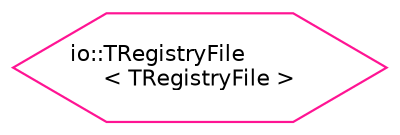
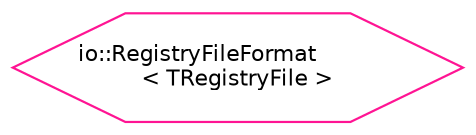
(200, 68) -> (238, 68)
